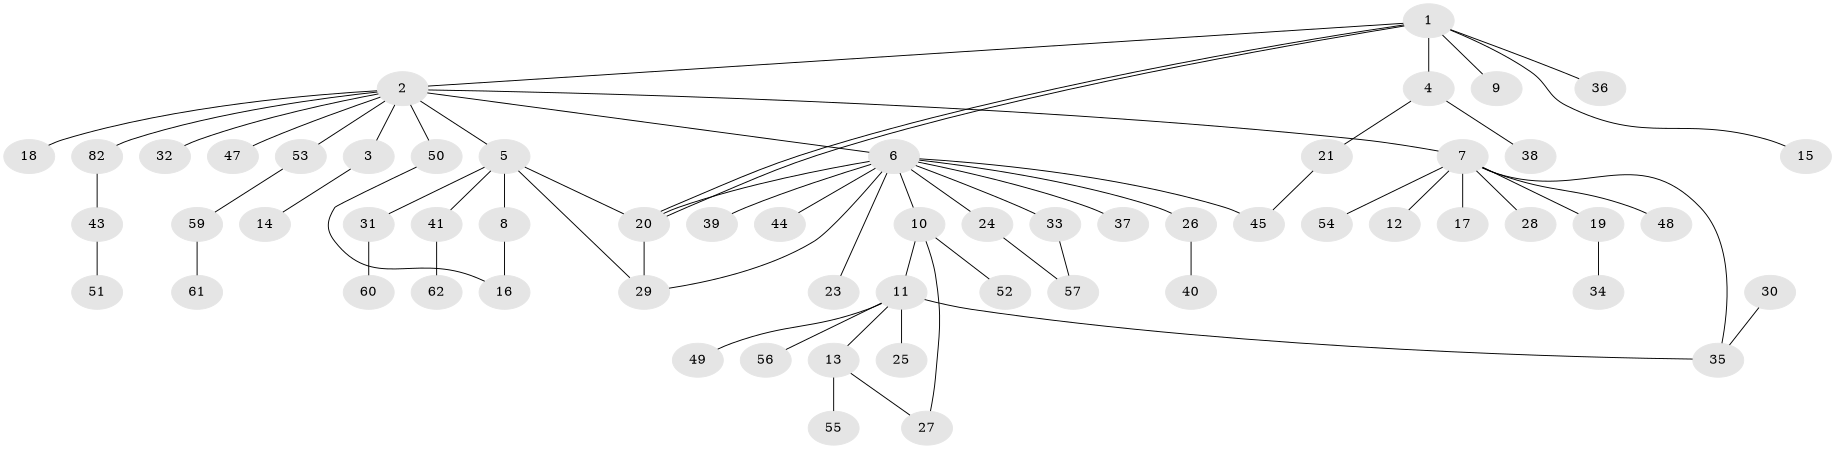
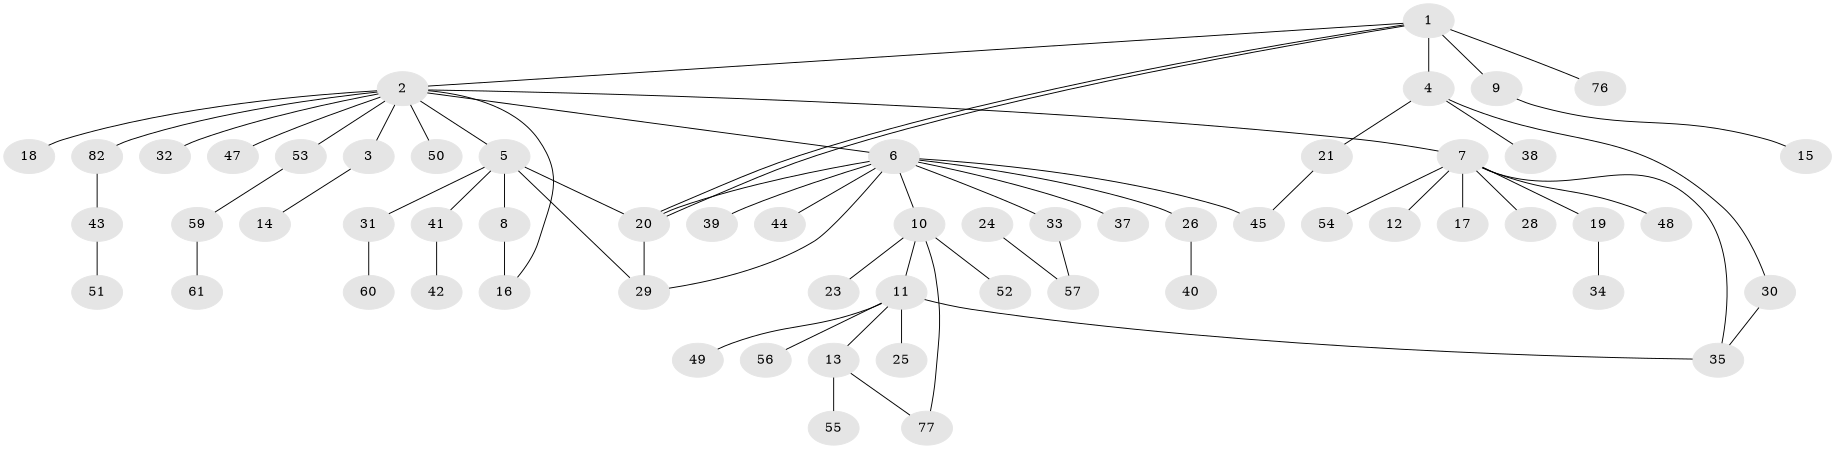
(1600, 89) -> (1600, 89)
(1606, 121) -> (1651, 123)
none -> (1631, 151)
(941, 191) -> none
(864, 224) -> (877, 258)
(346, 253) -> (545, 150)
(437, 292) -> (437, 292)
(927, 428) -> (927, 428)
